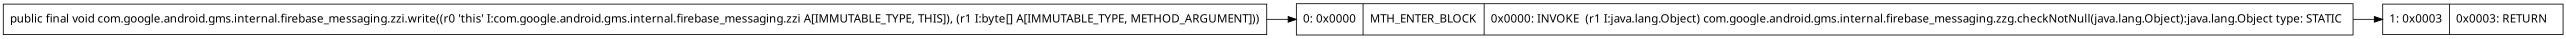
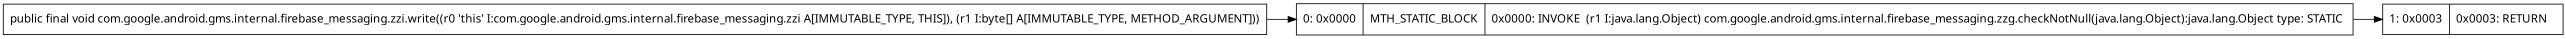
(1423, 19) -> (1424, 19)
